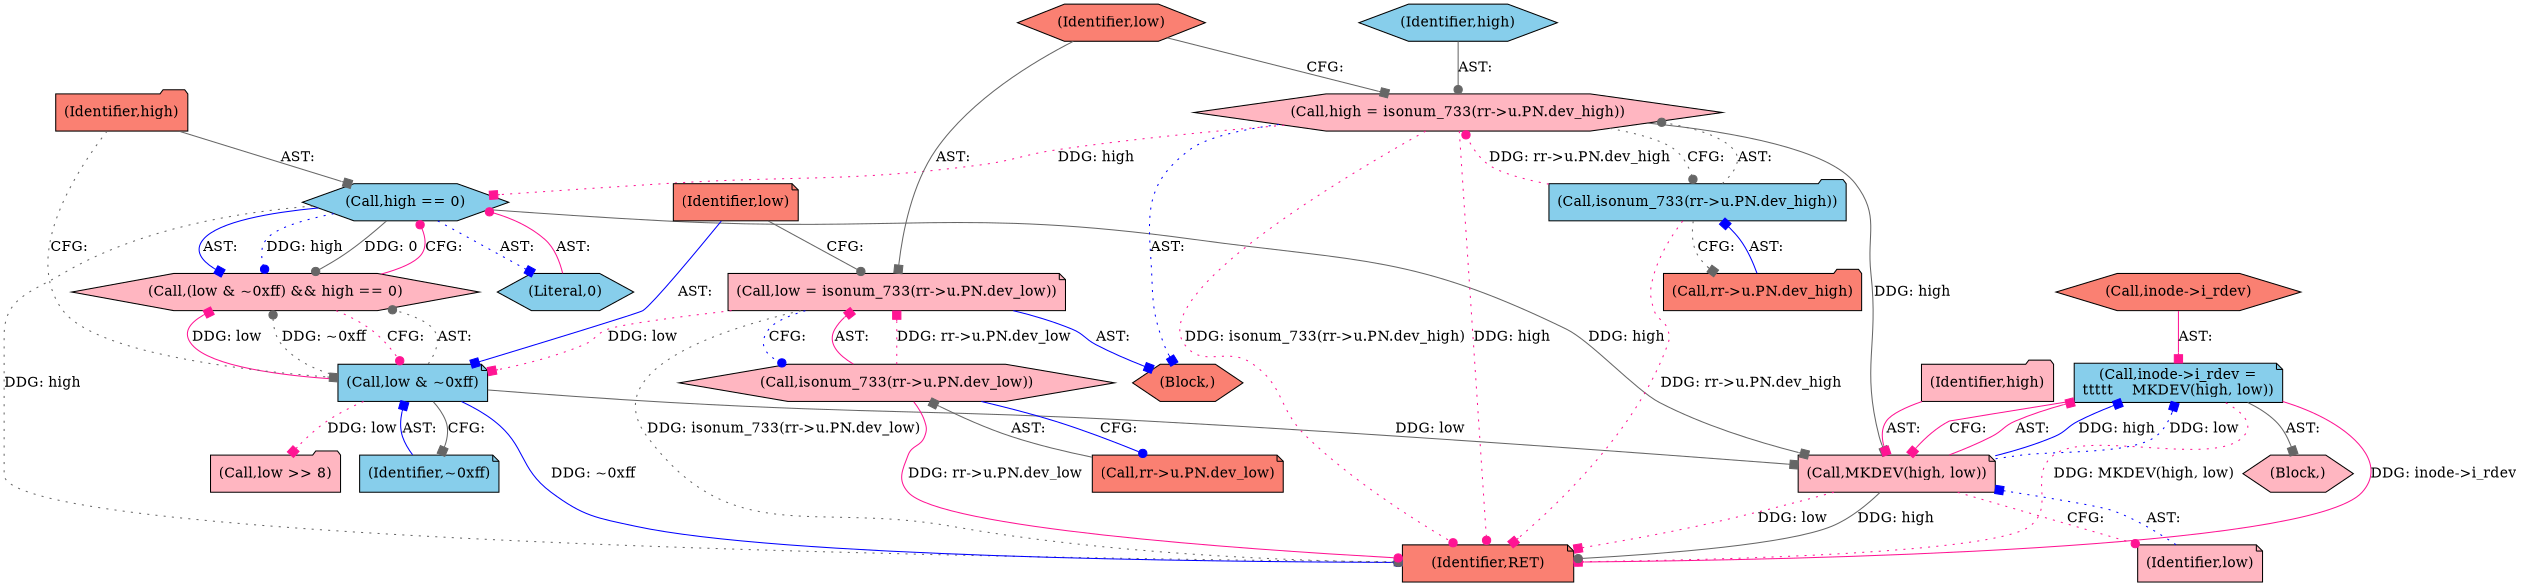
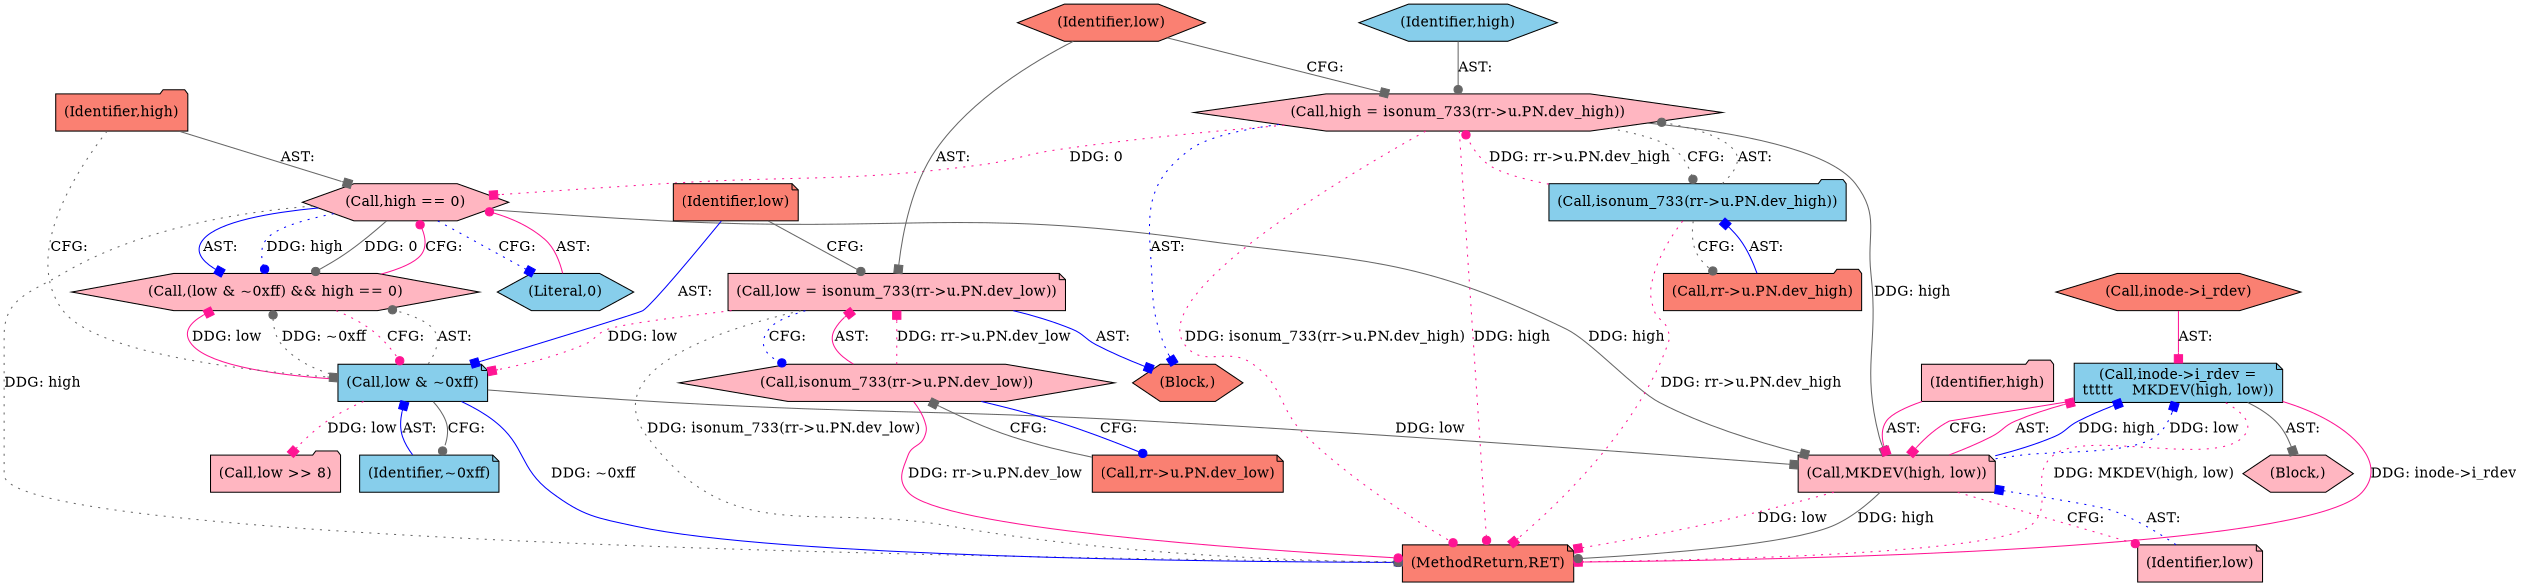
(1096, 157) -> (1096, 157)
(406, 202) -> (406, 202)
(520, 247) -> (520, 247)
(1694, 247) -> (1694, 247)
(446, 422) -> (446, 422)
(1031, 429) -> (1031, 429)
(1488, 563) -> (1488, 563)
